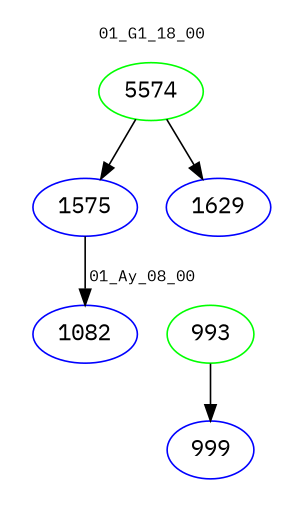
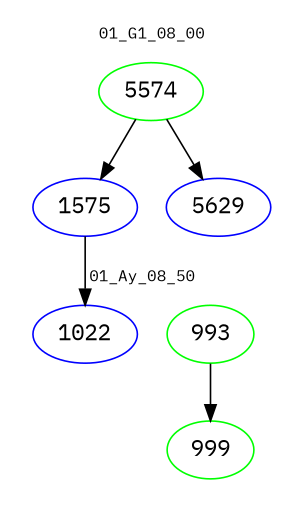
(153, 35) -> (153, 35)
(219, 207) -> (219, 207)
(143, 277) -> (143, 277)
(85, 334) -> (85, 334)
(211, 450) -> (211, 450)
